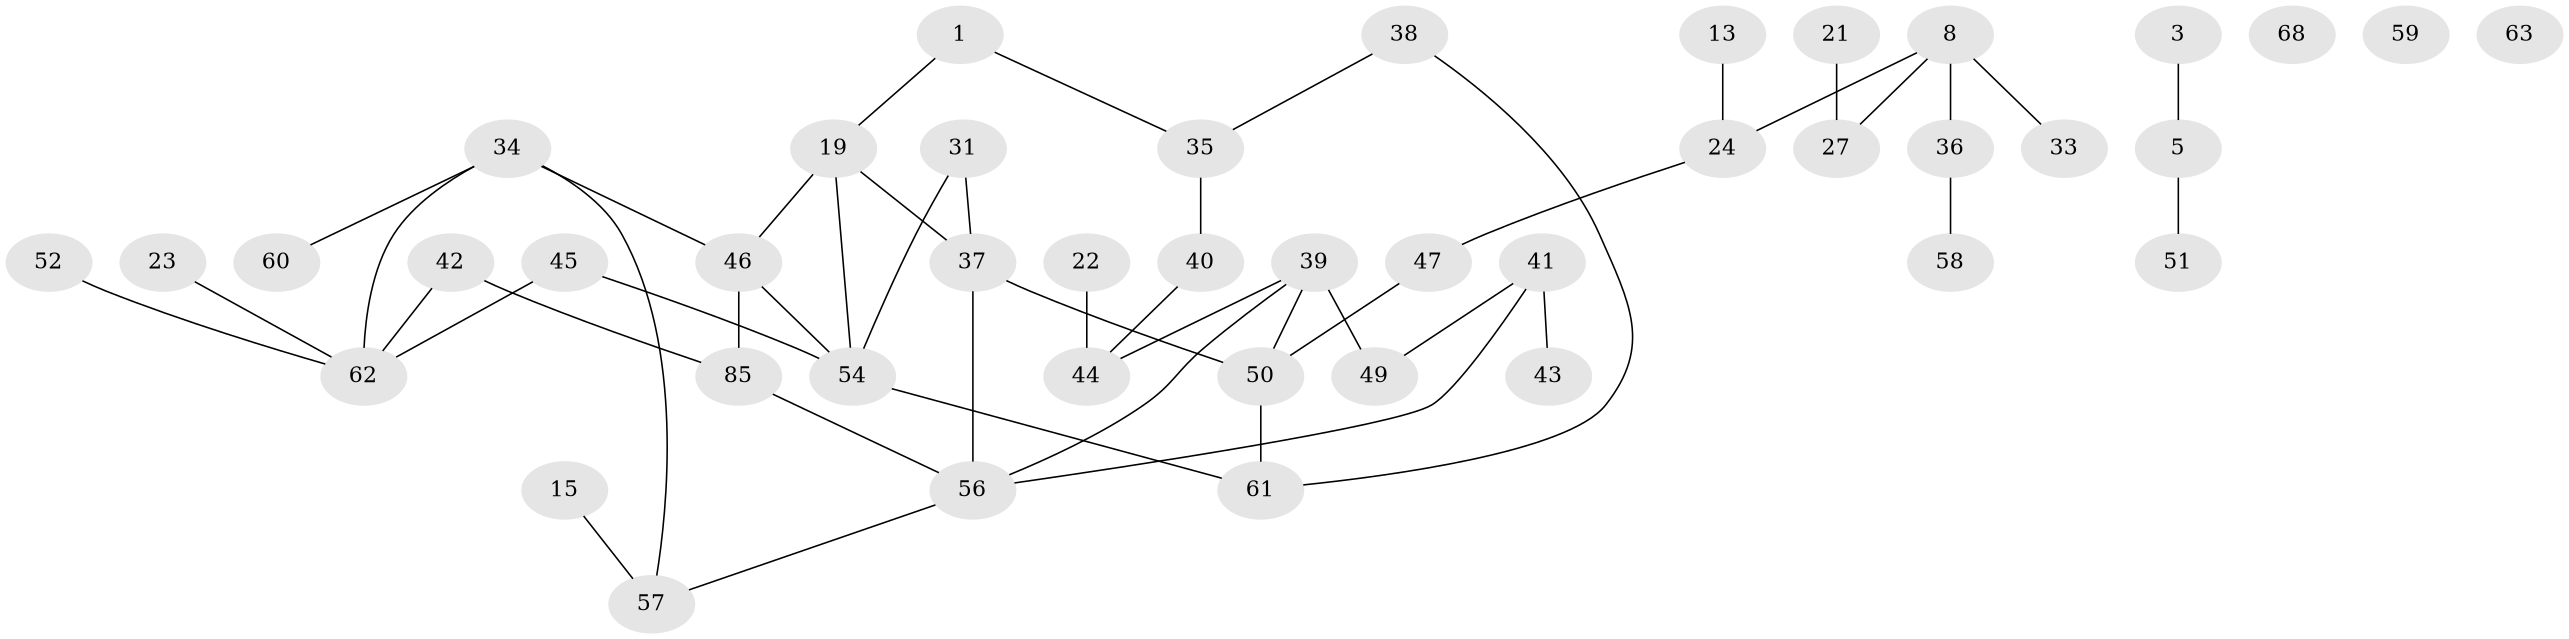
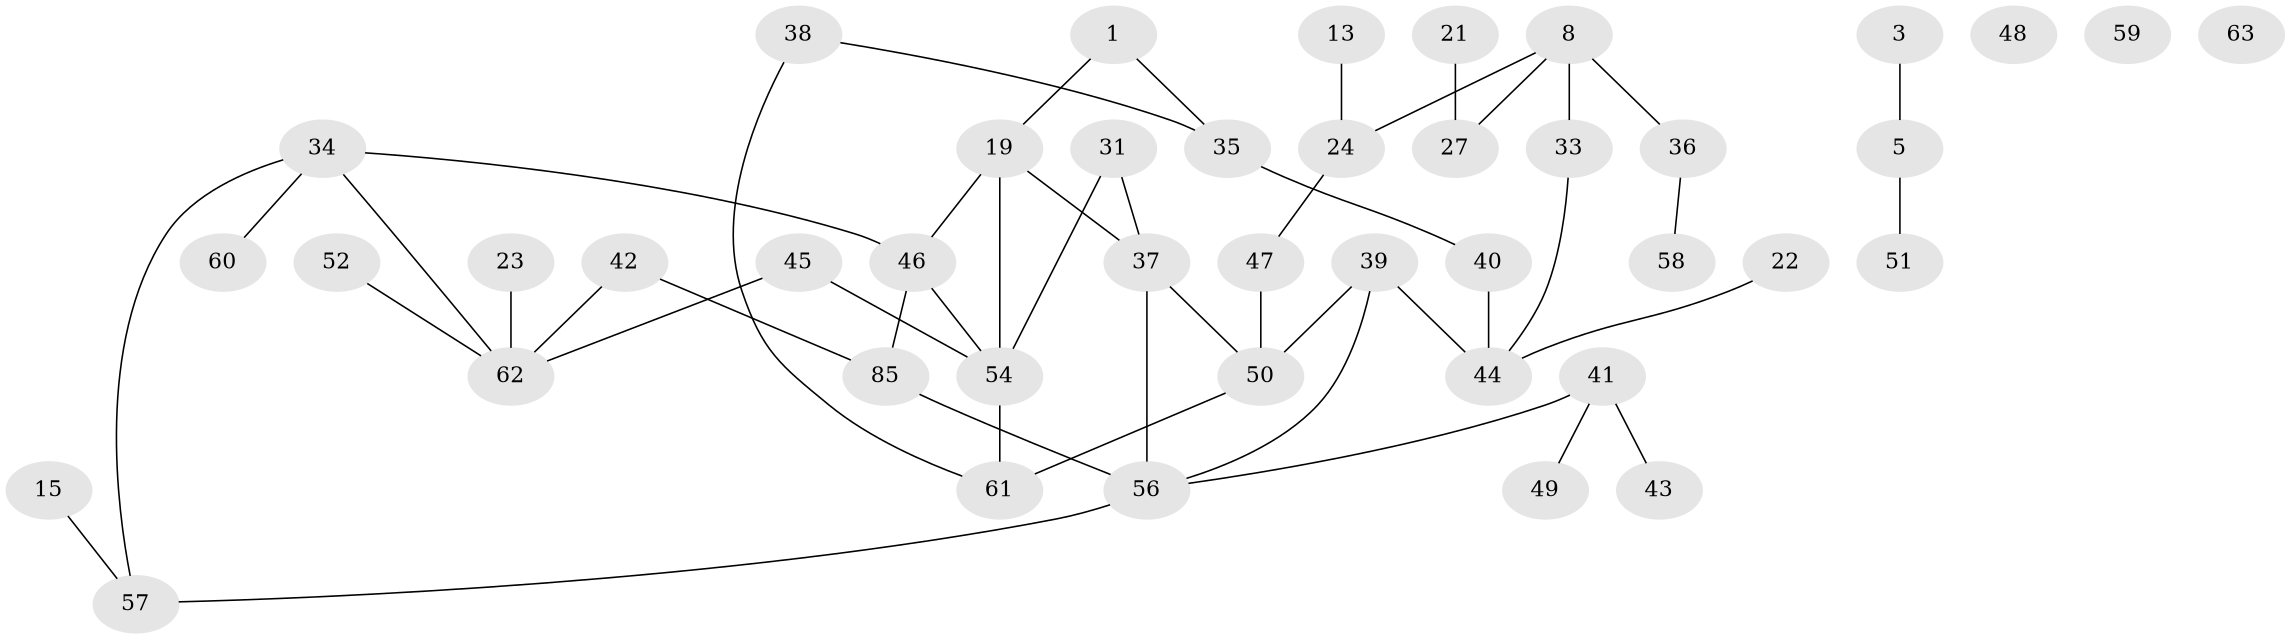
(2292, 35) -> (2014, 35)
none -> (1553, 269)
(1340, 311) -> none
